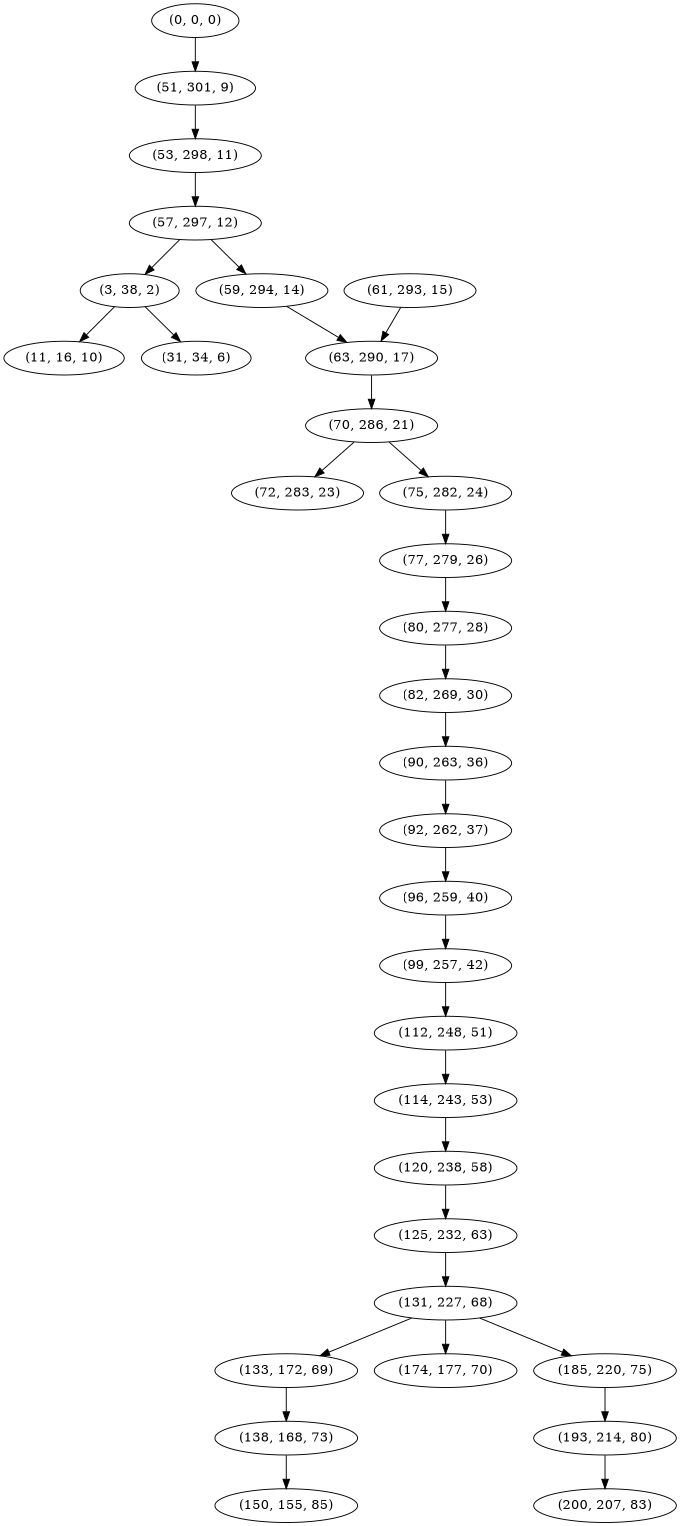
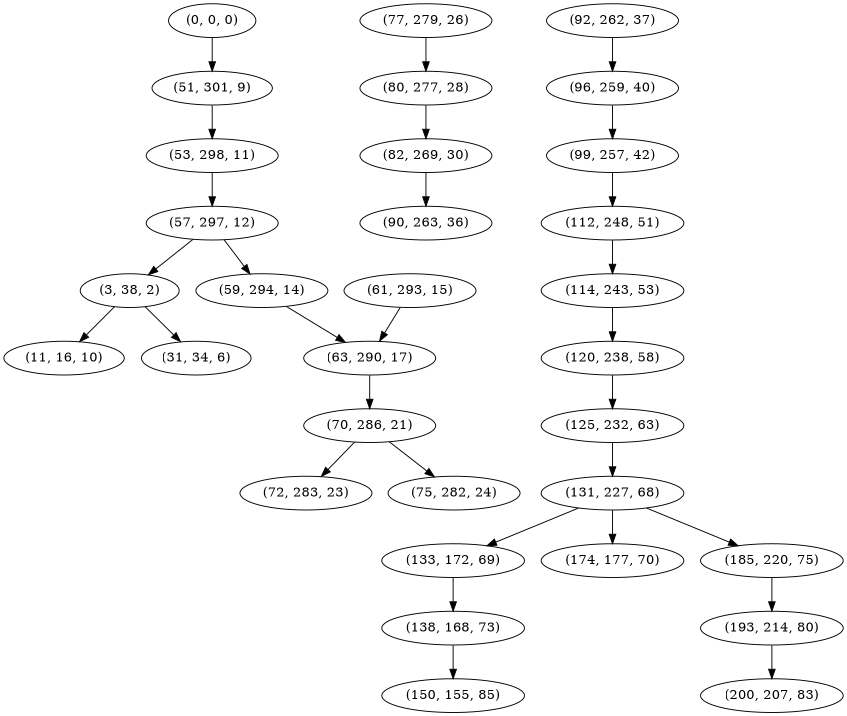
(446, 522) -> none
(446, 792) -> none
